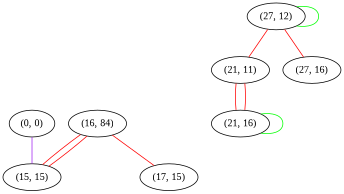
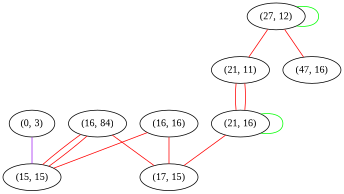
(312, 70) -> (312, 70)
(32, 124) -> (32, 124)
none -> (169, 124)
none -> (205, 150)
